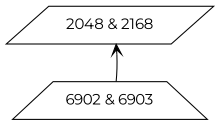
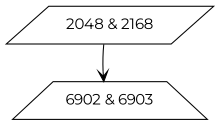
(117, 68) -> (103, 58)
